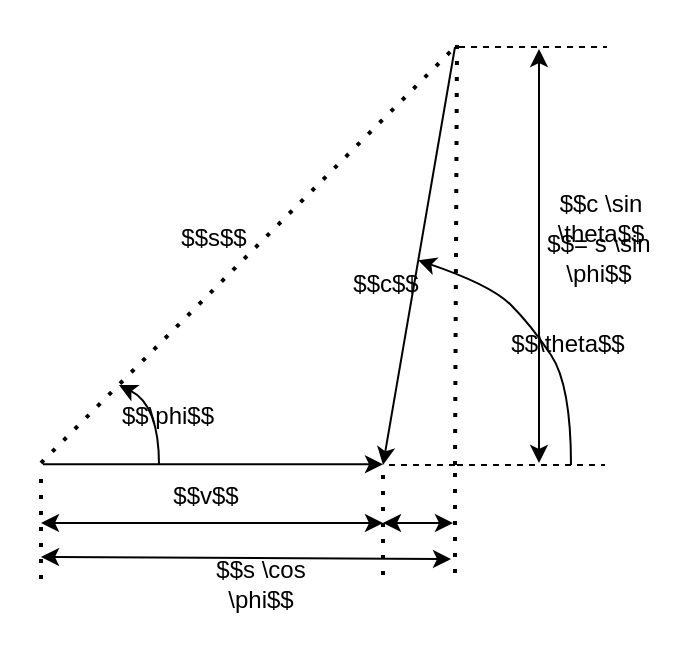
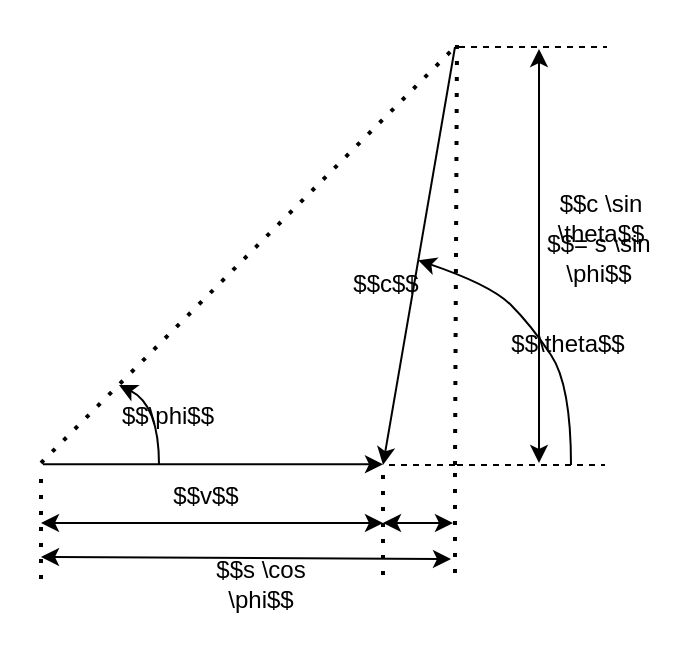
(215, 239) -> none
